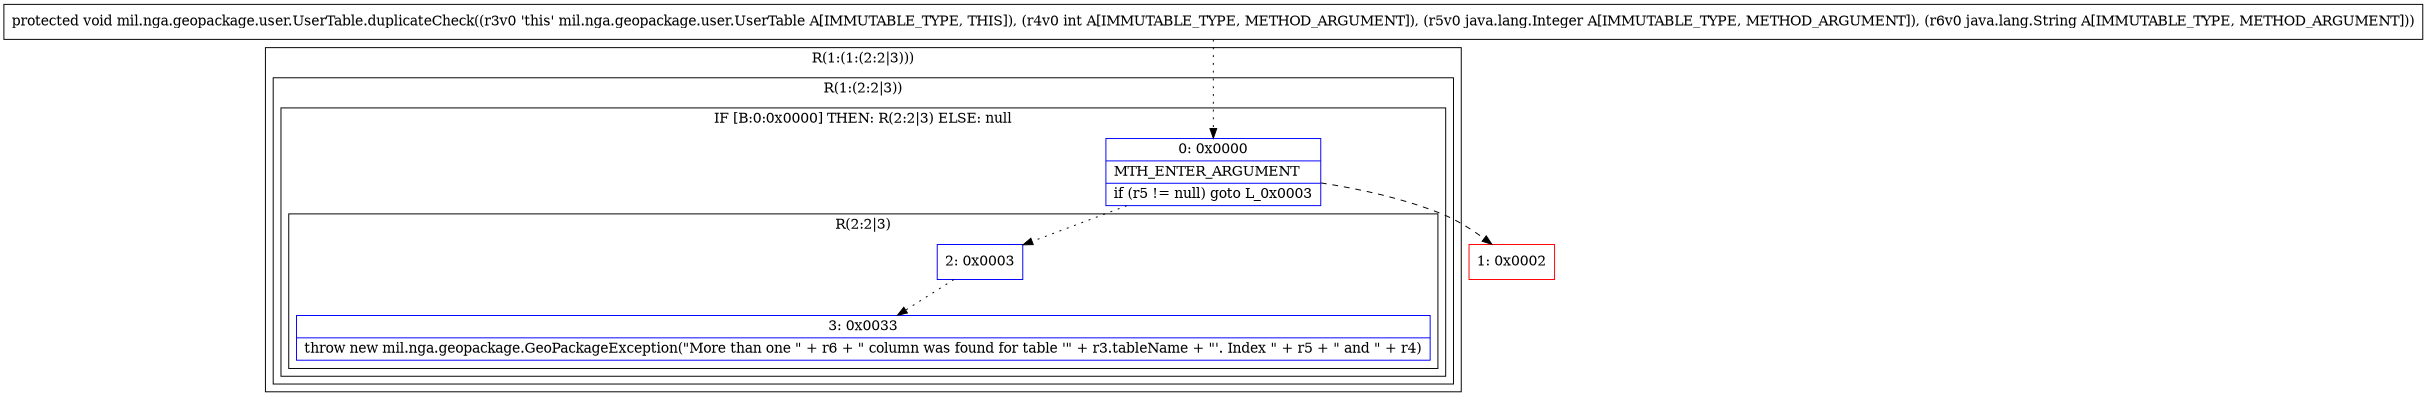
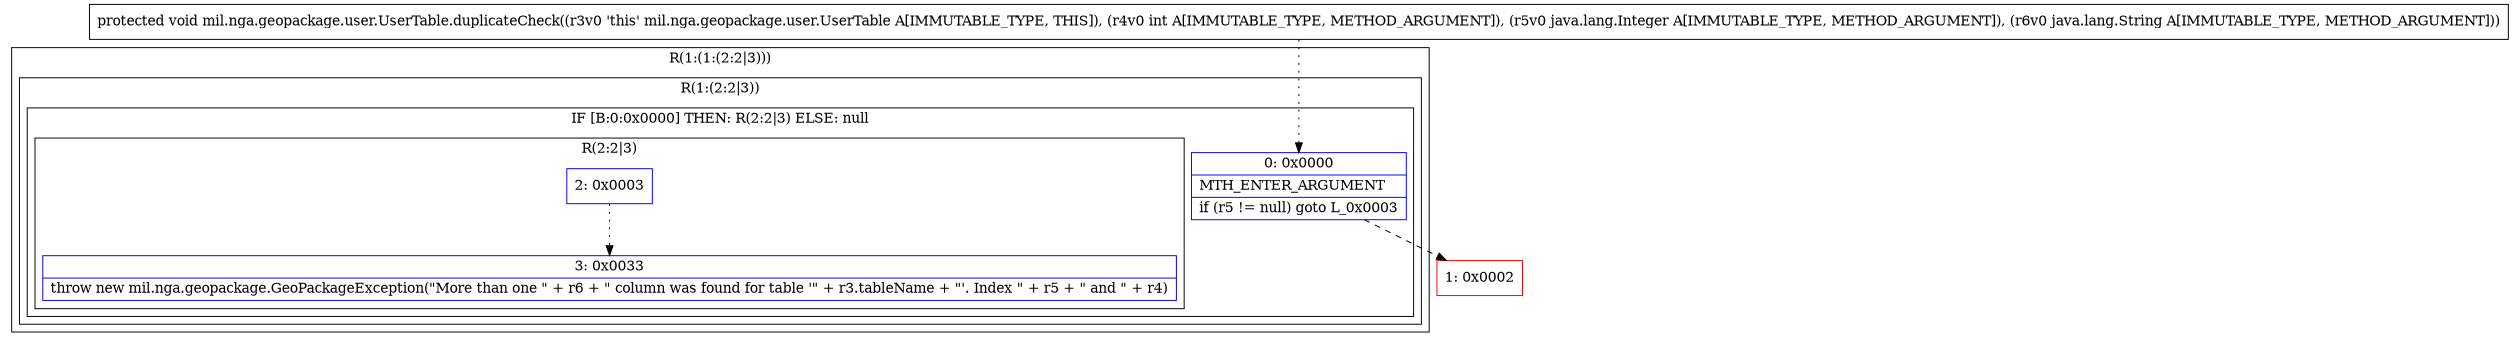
(1079, 224) -> none
